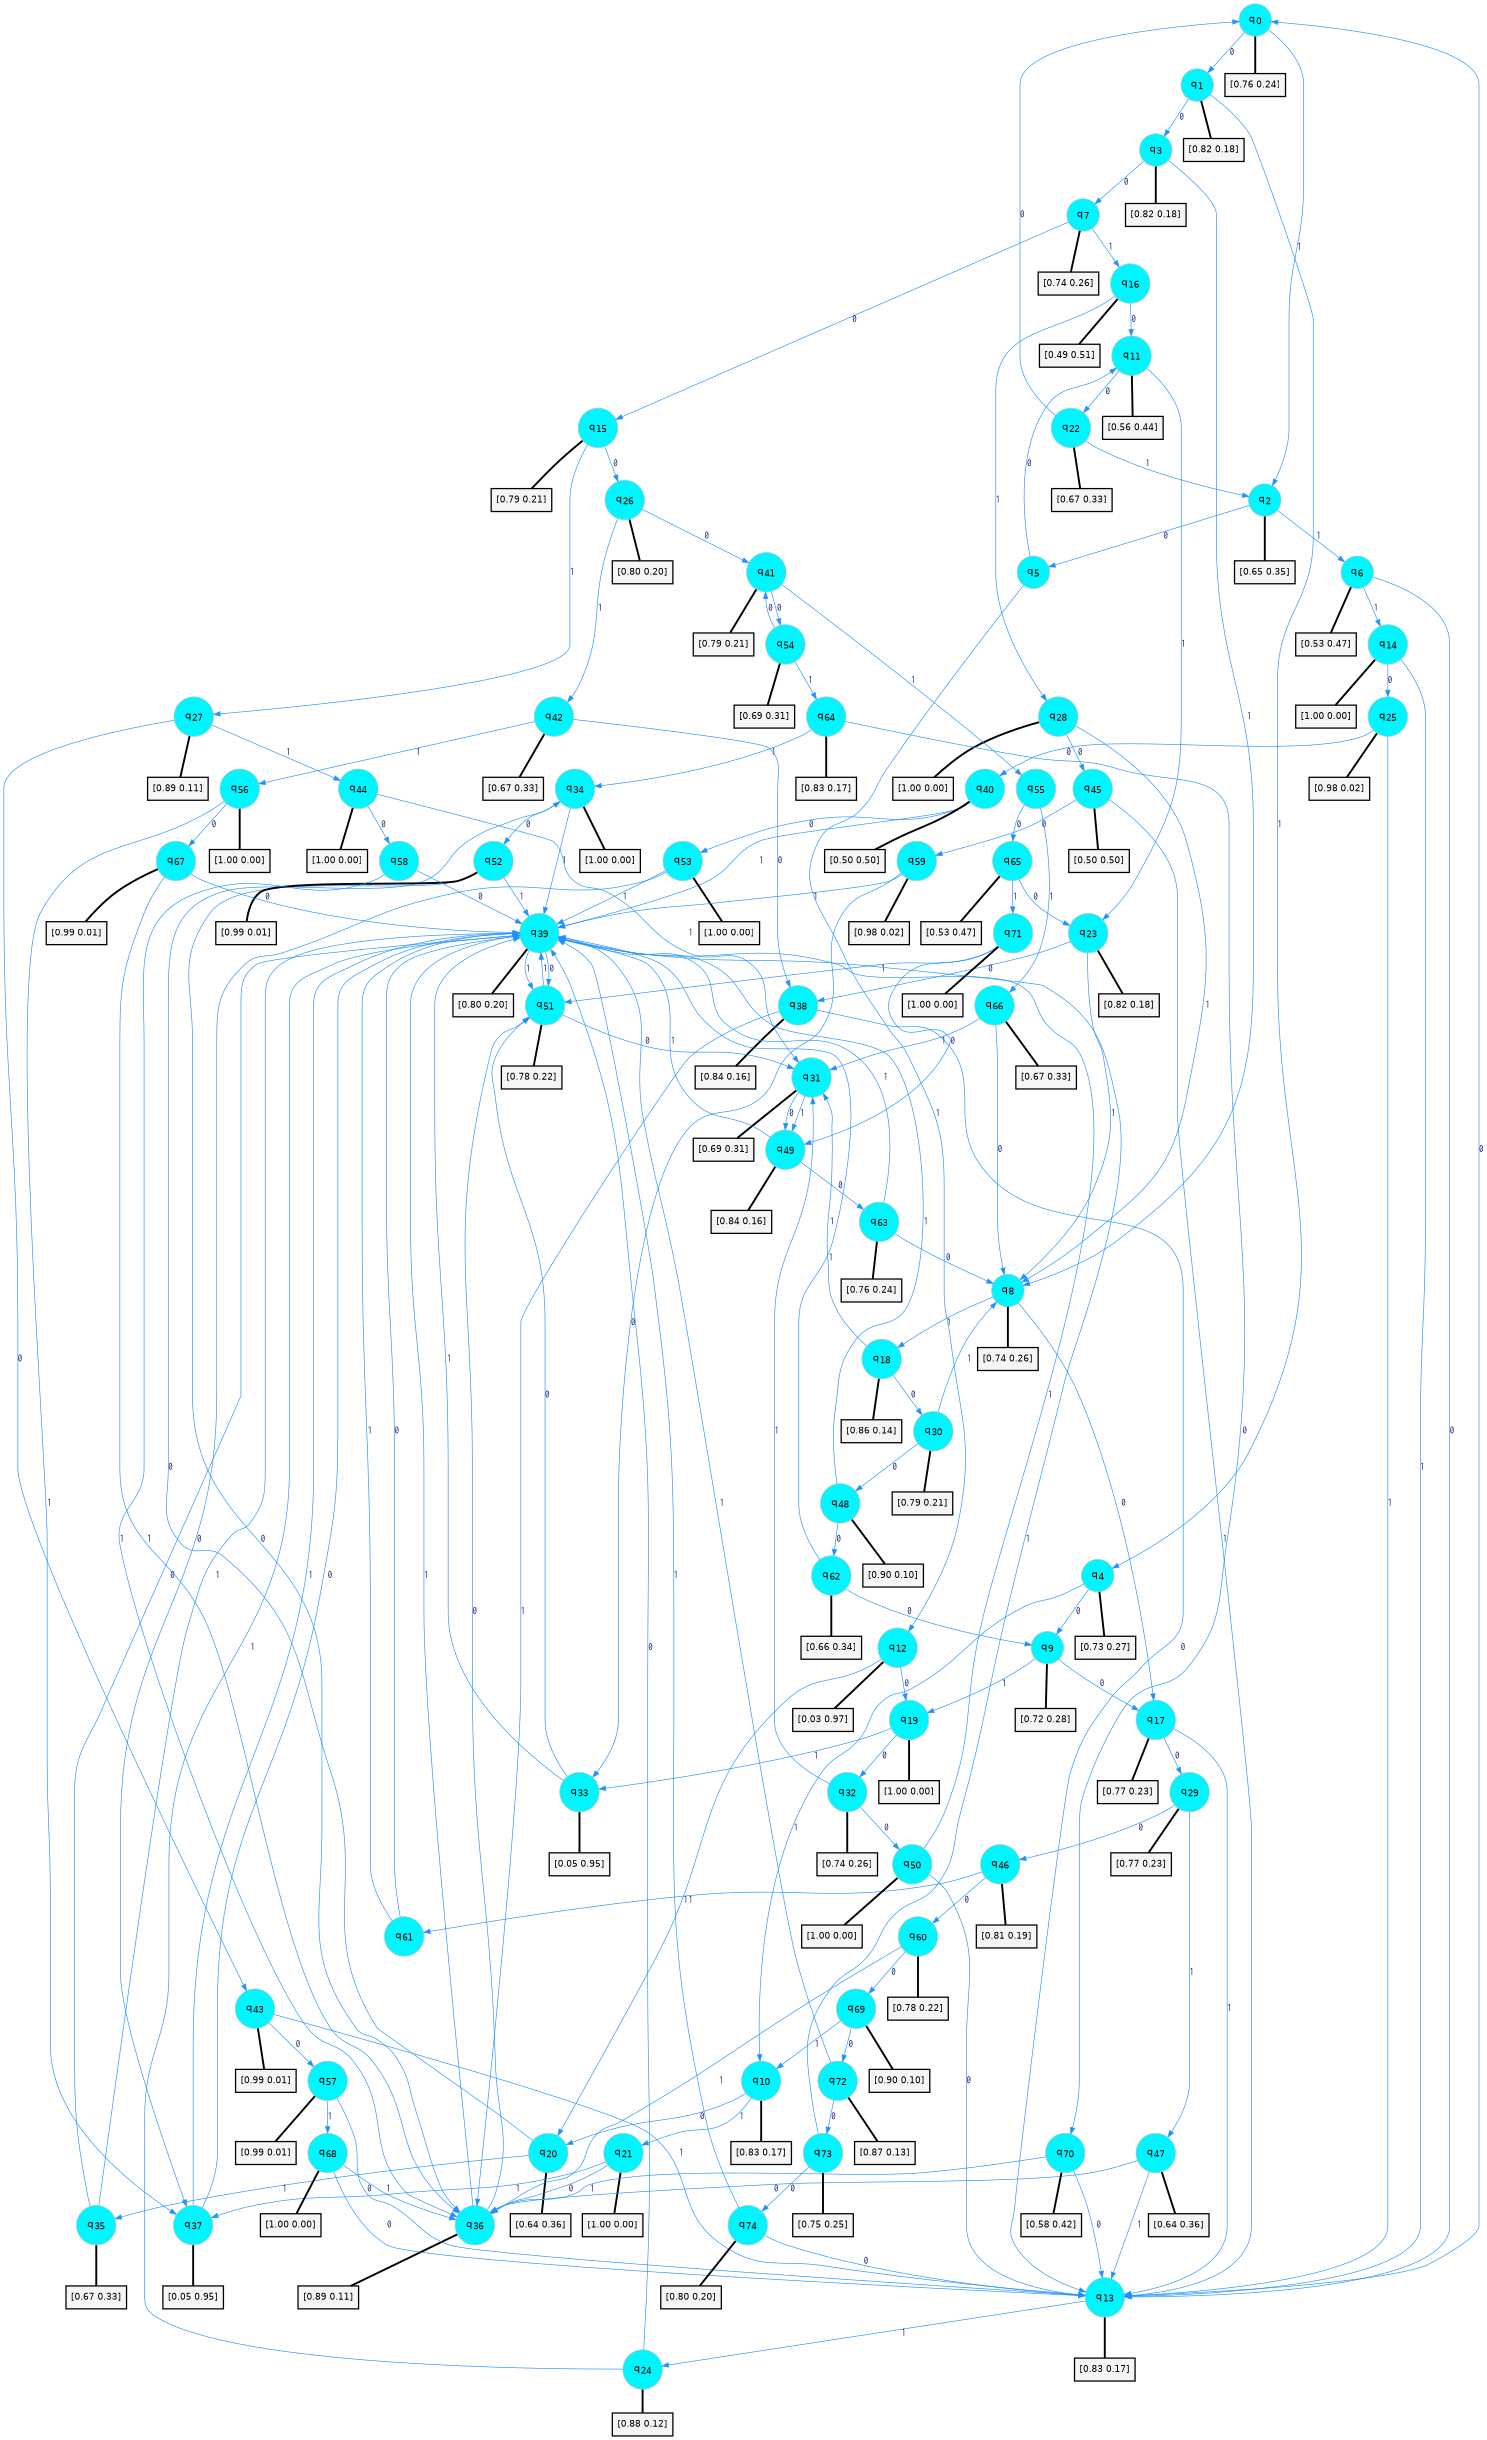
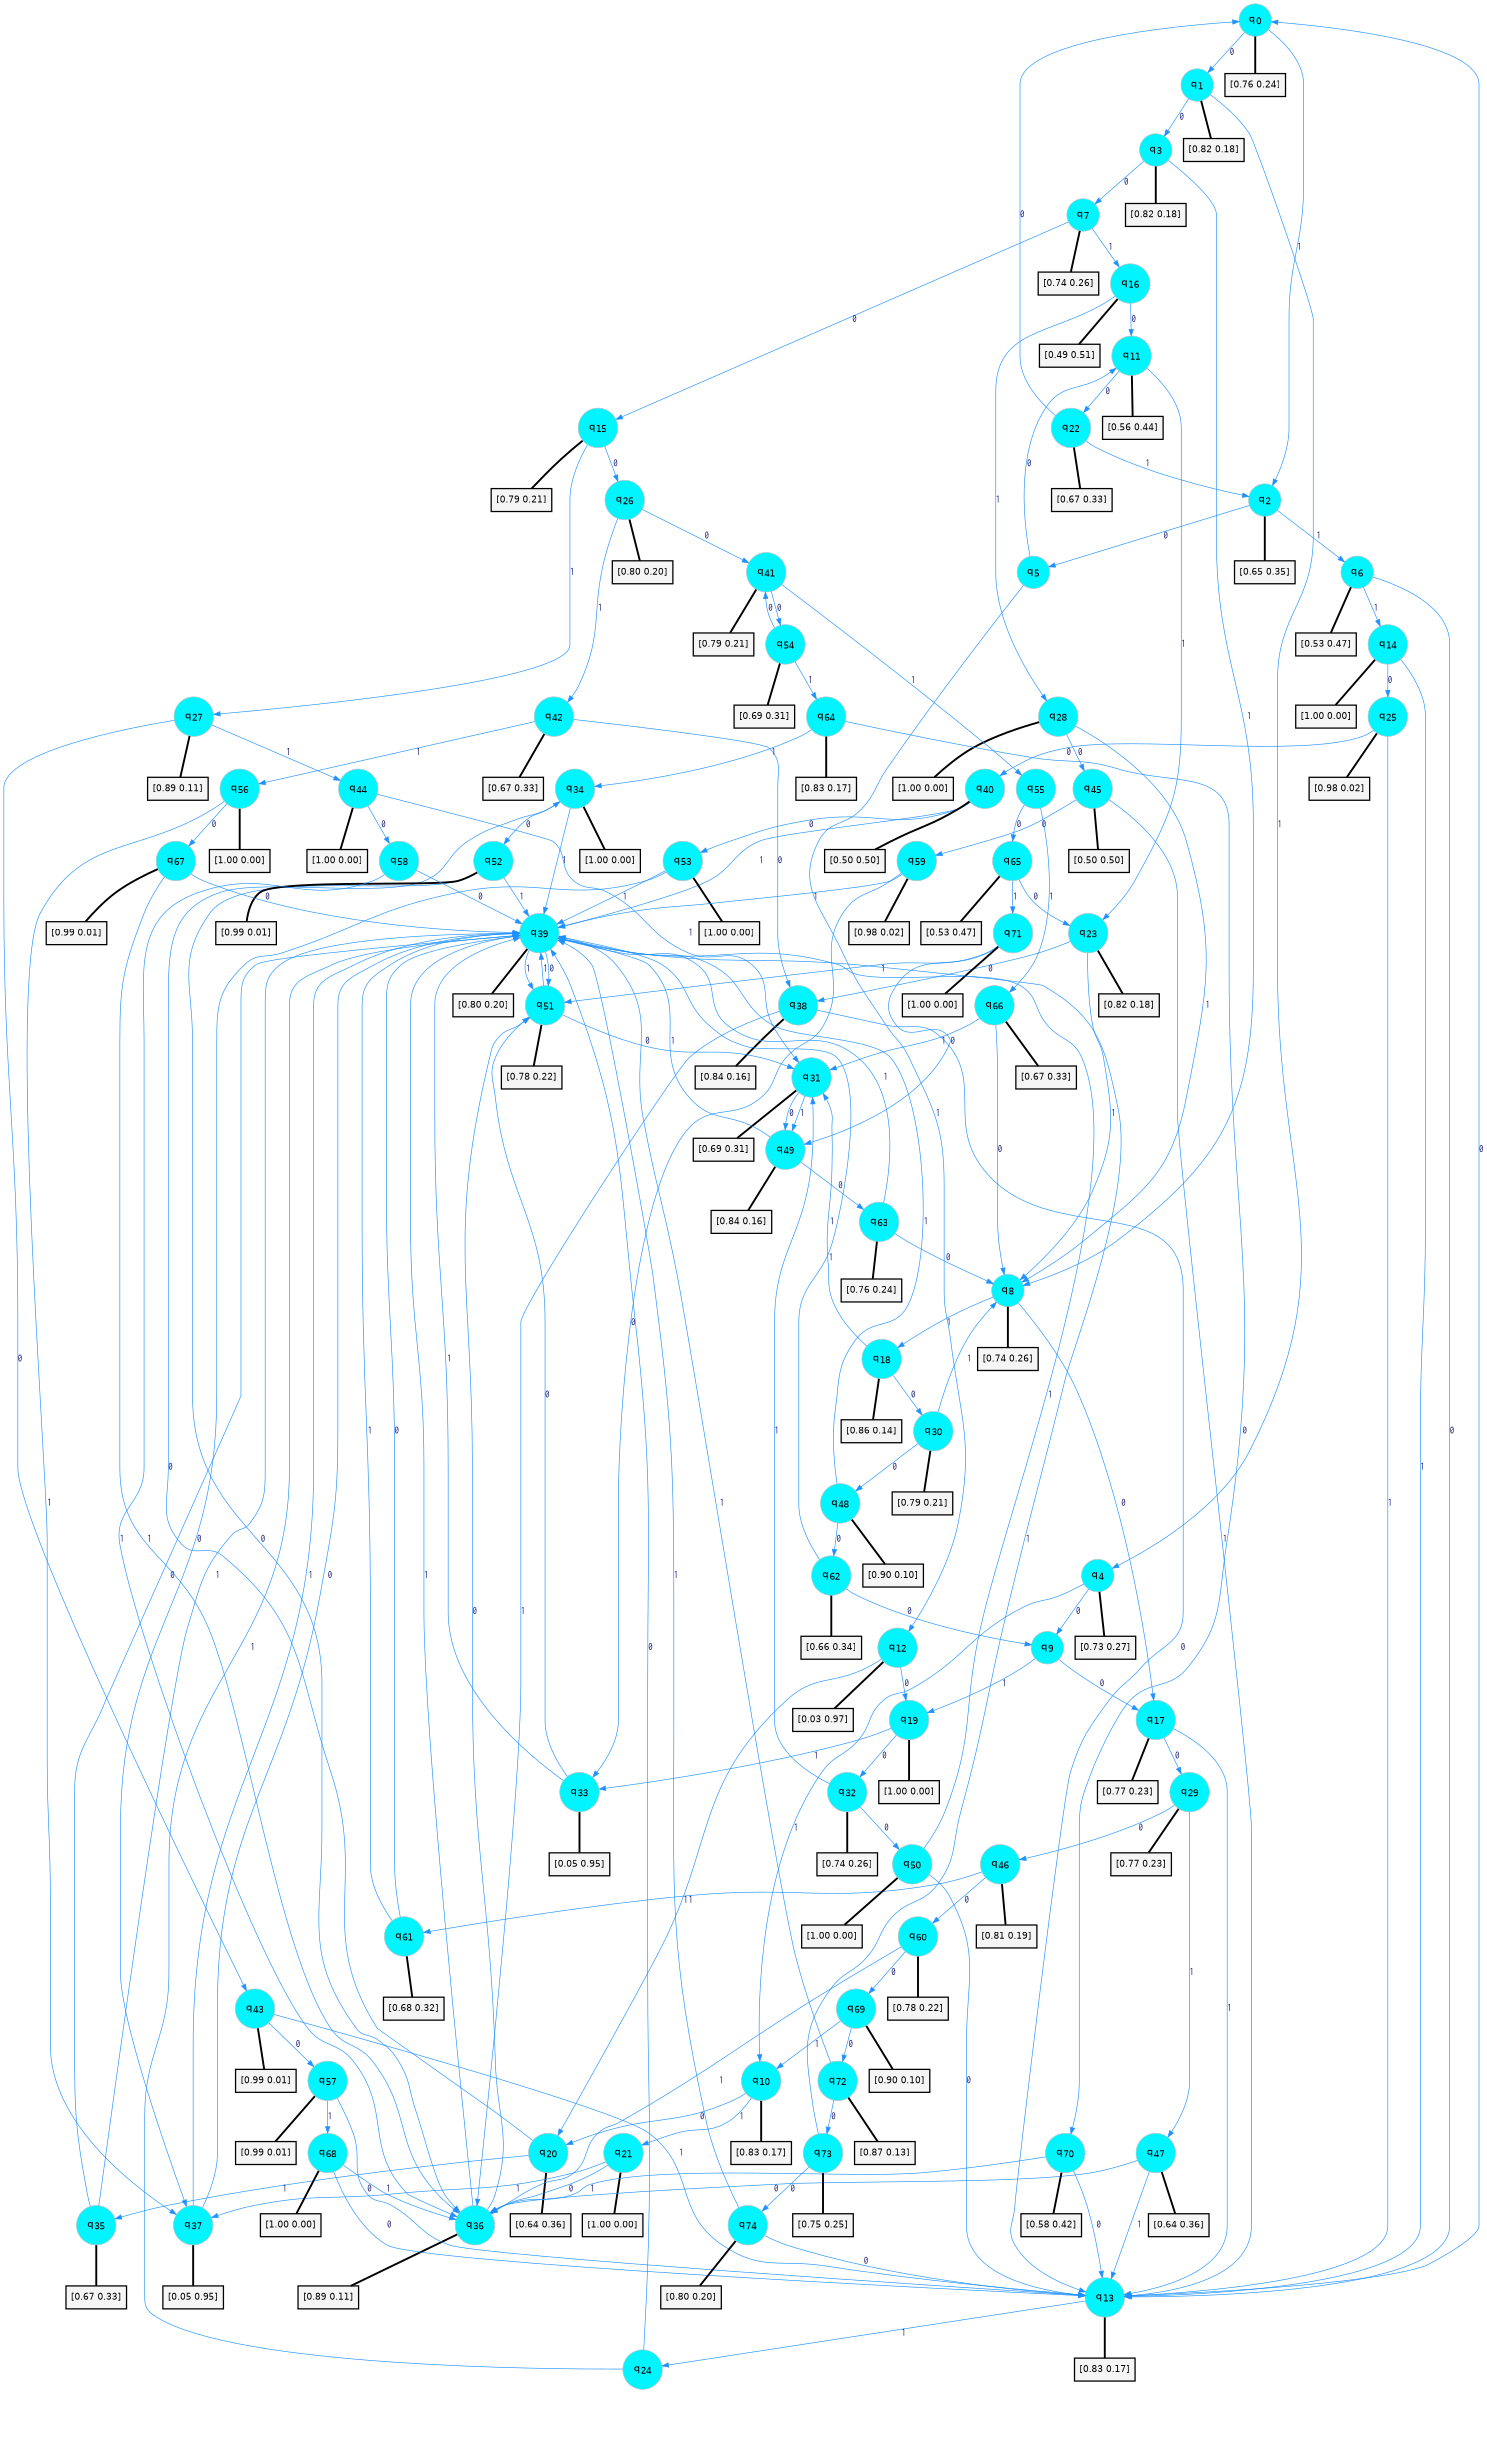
(1046, 1720) -> none
none -> (414, 2009)
(643, 2424) -> none
